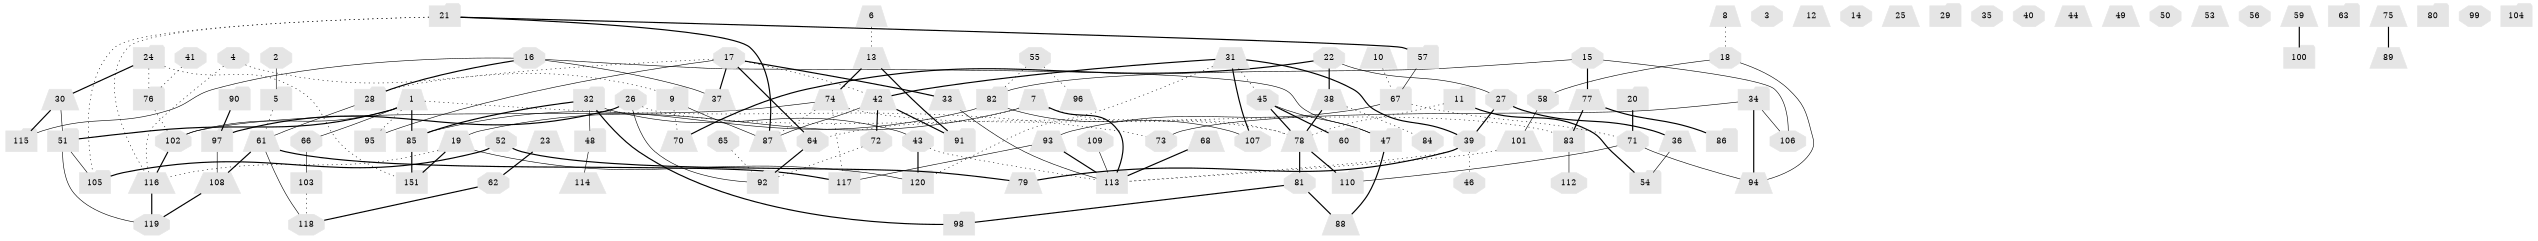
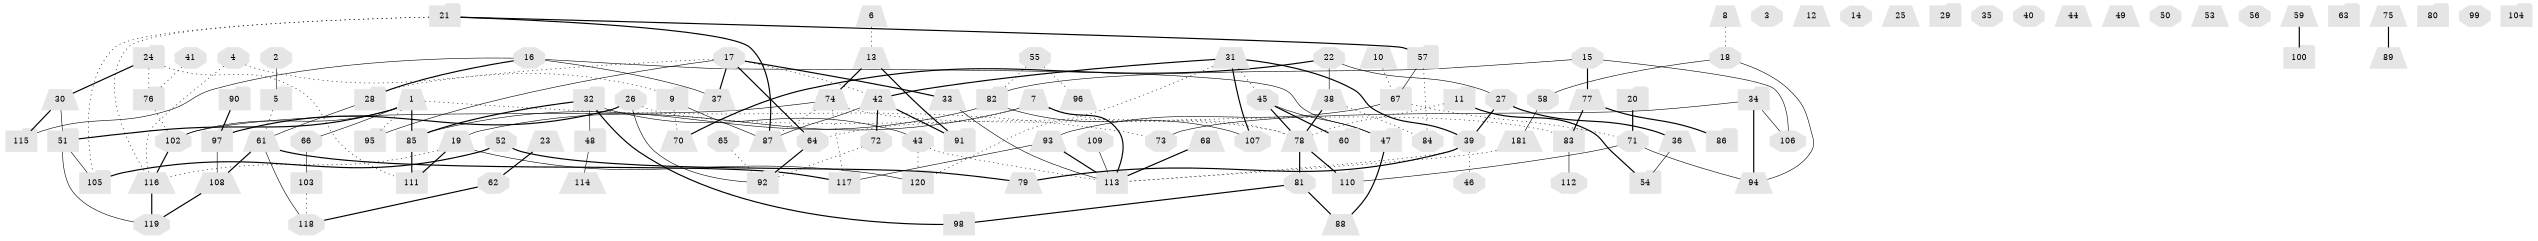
(1329, 82) -> (1329, 82)
none -> (1425, 100)
(1519, 141) -> (1519, 141)
(918, 162) -> (918, 162)
(412, 183) -> (412, 183)
